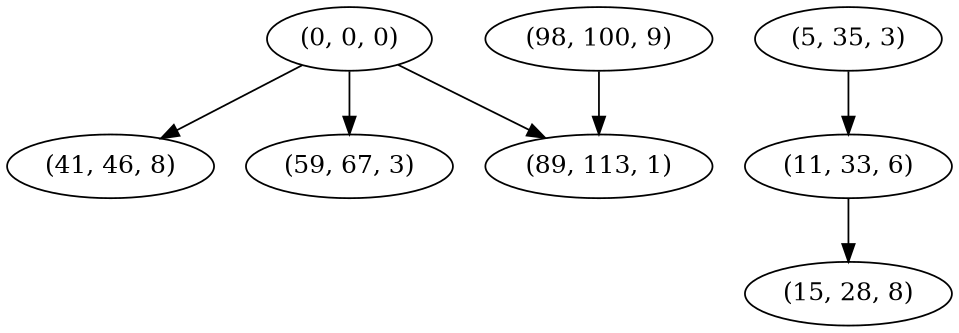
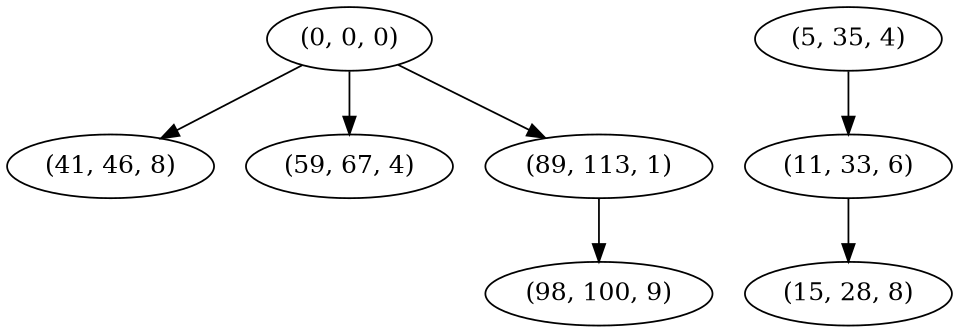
(848, 39) -> (848, 39)
(599, 94) -> (599, 221)
(349, 166) -> (349, 166)
